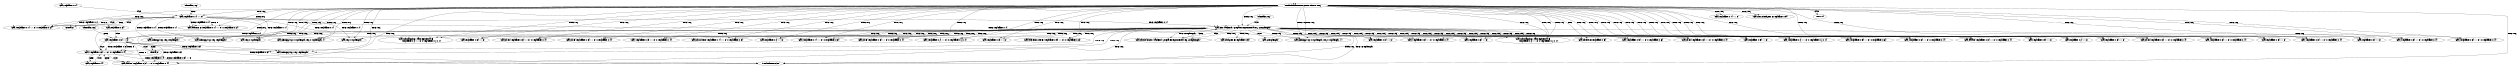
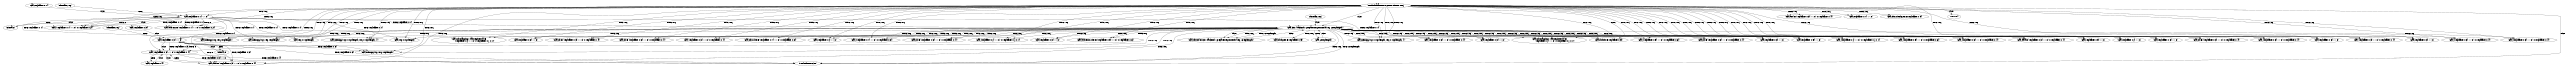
(139, 17) -> (158, 17)
(1248, 17) -> (1360, 17)
none -> (1809, 17)
(1260, 33) -> (1318, 33)
(2512, 33) -> (2563, 33)
none -> (1322, 34)
